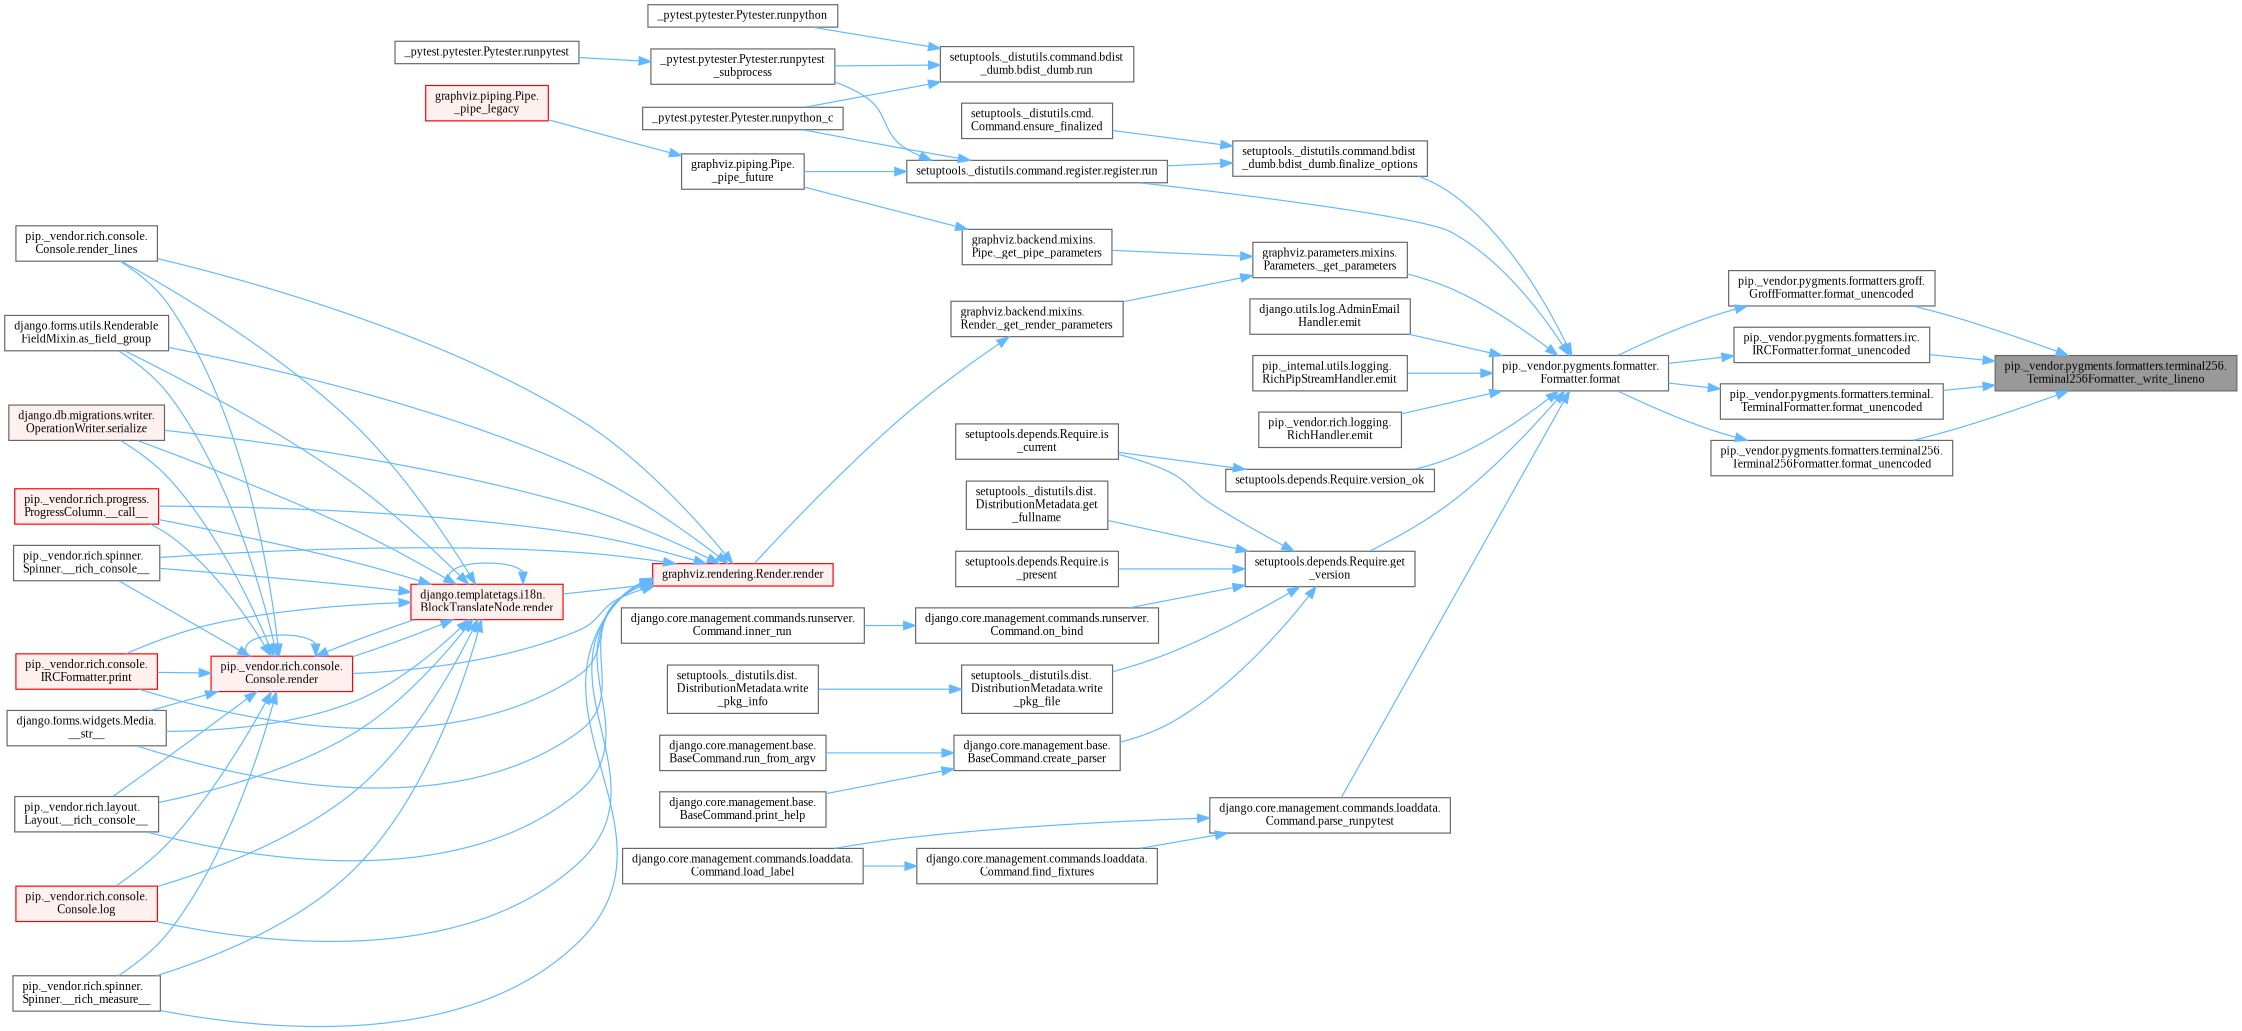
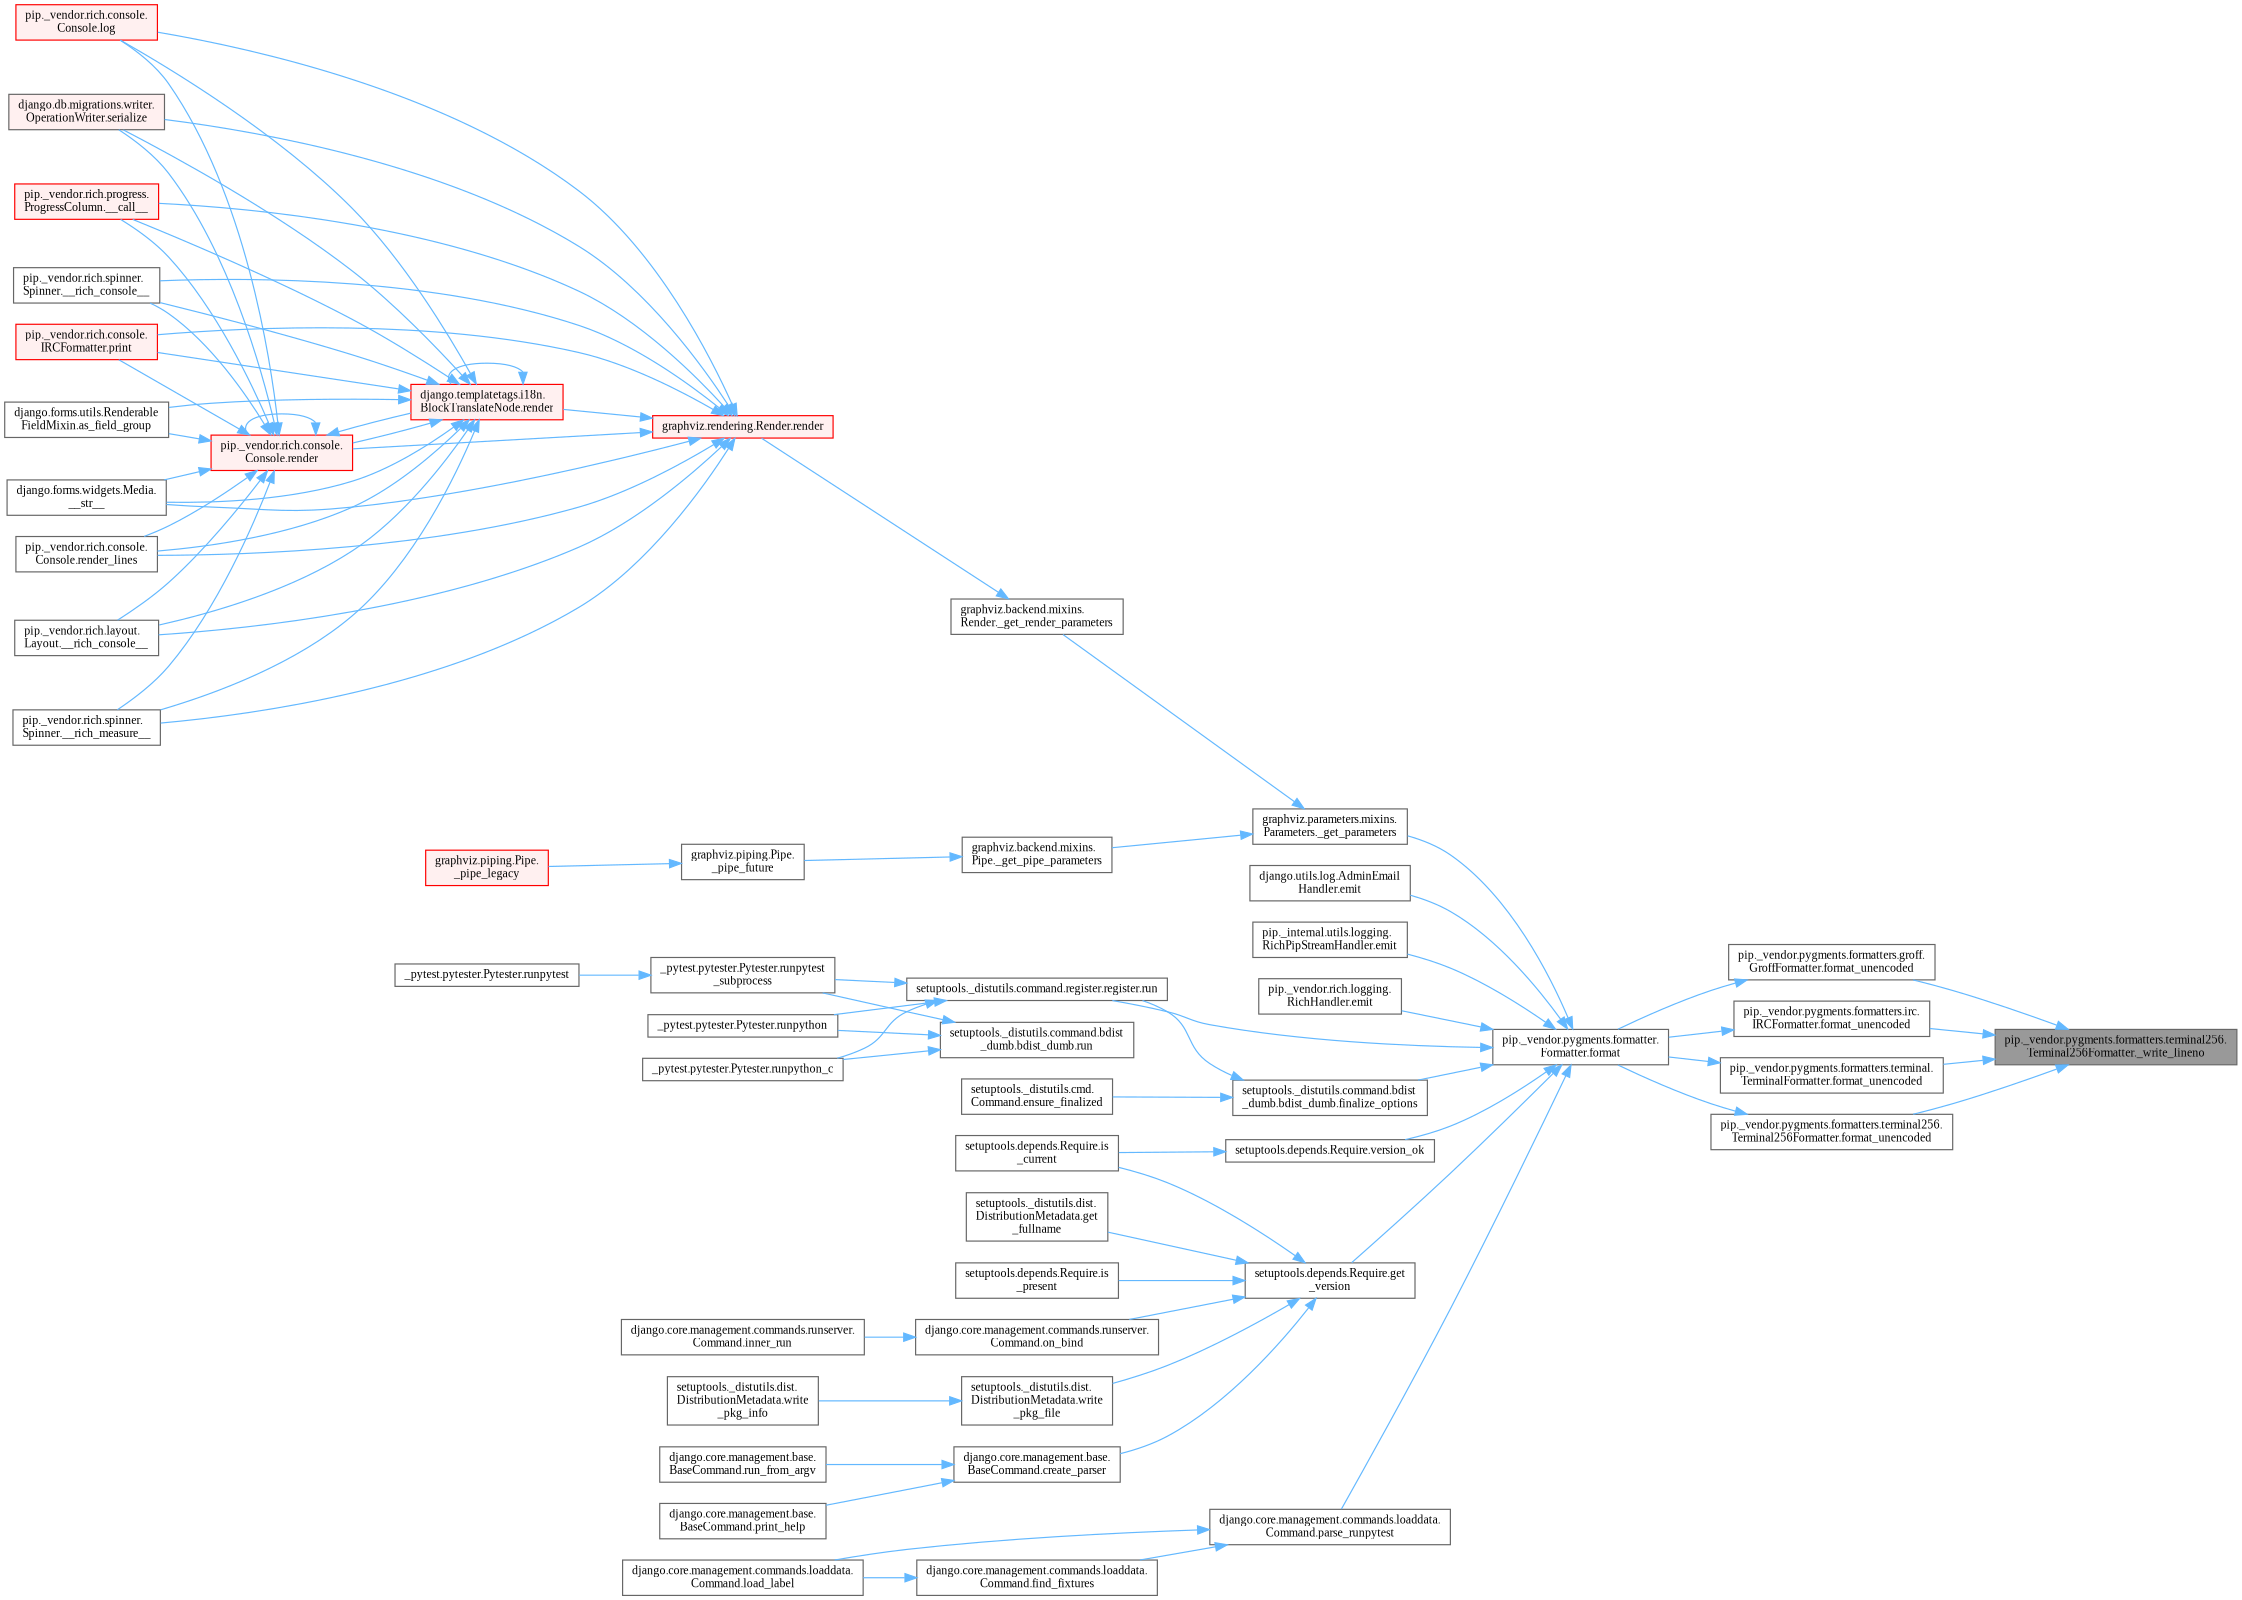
(849, 172) -> (867, 1011)
(456, 422) -> none
